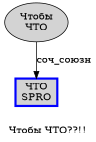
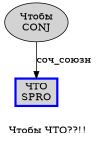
(36, 22) -> (36, 22)
